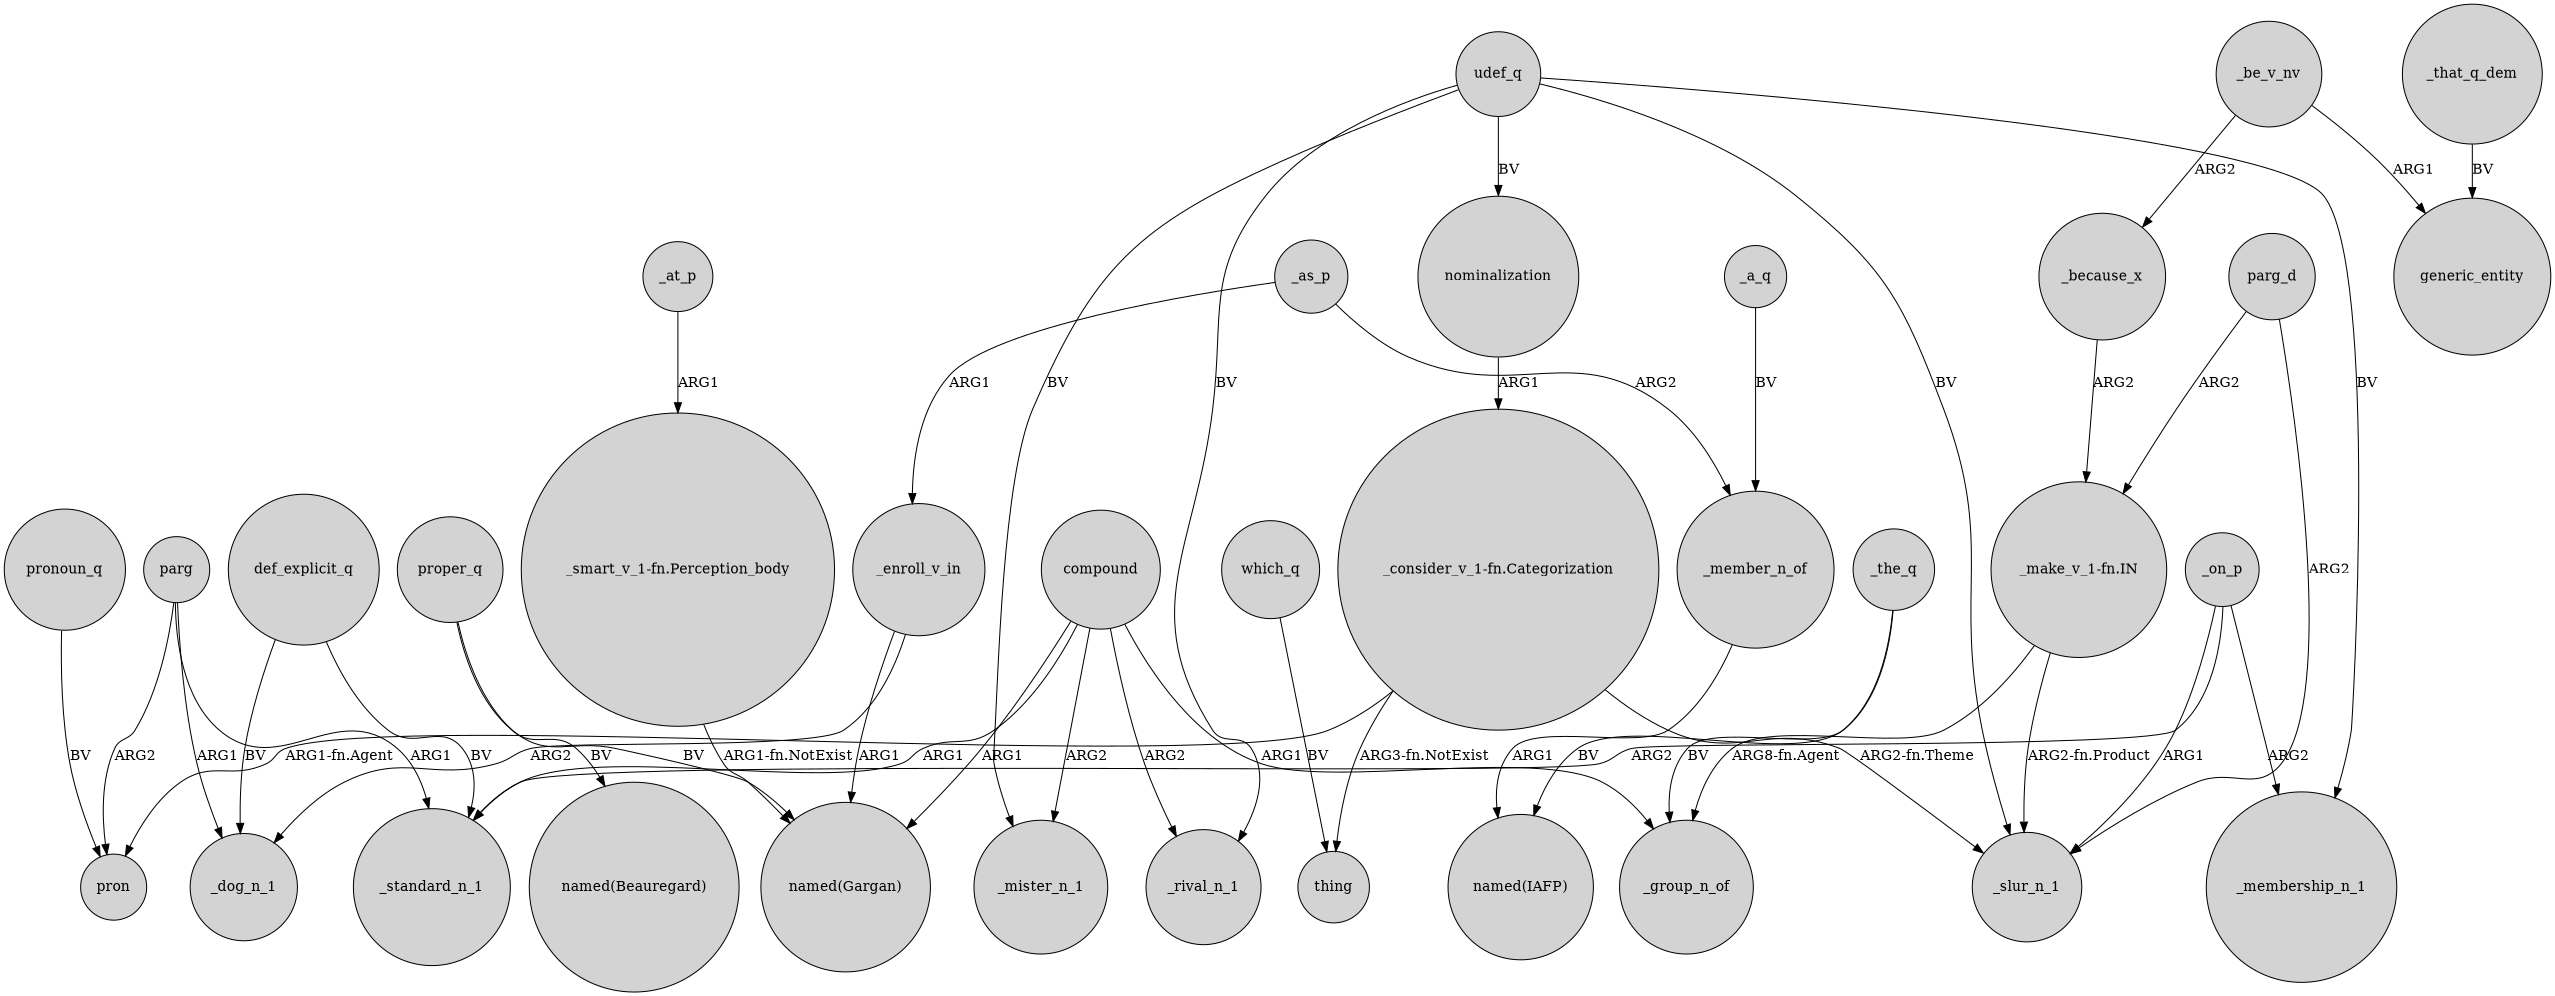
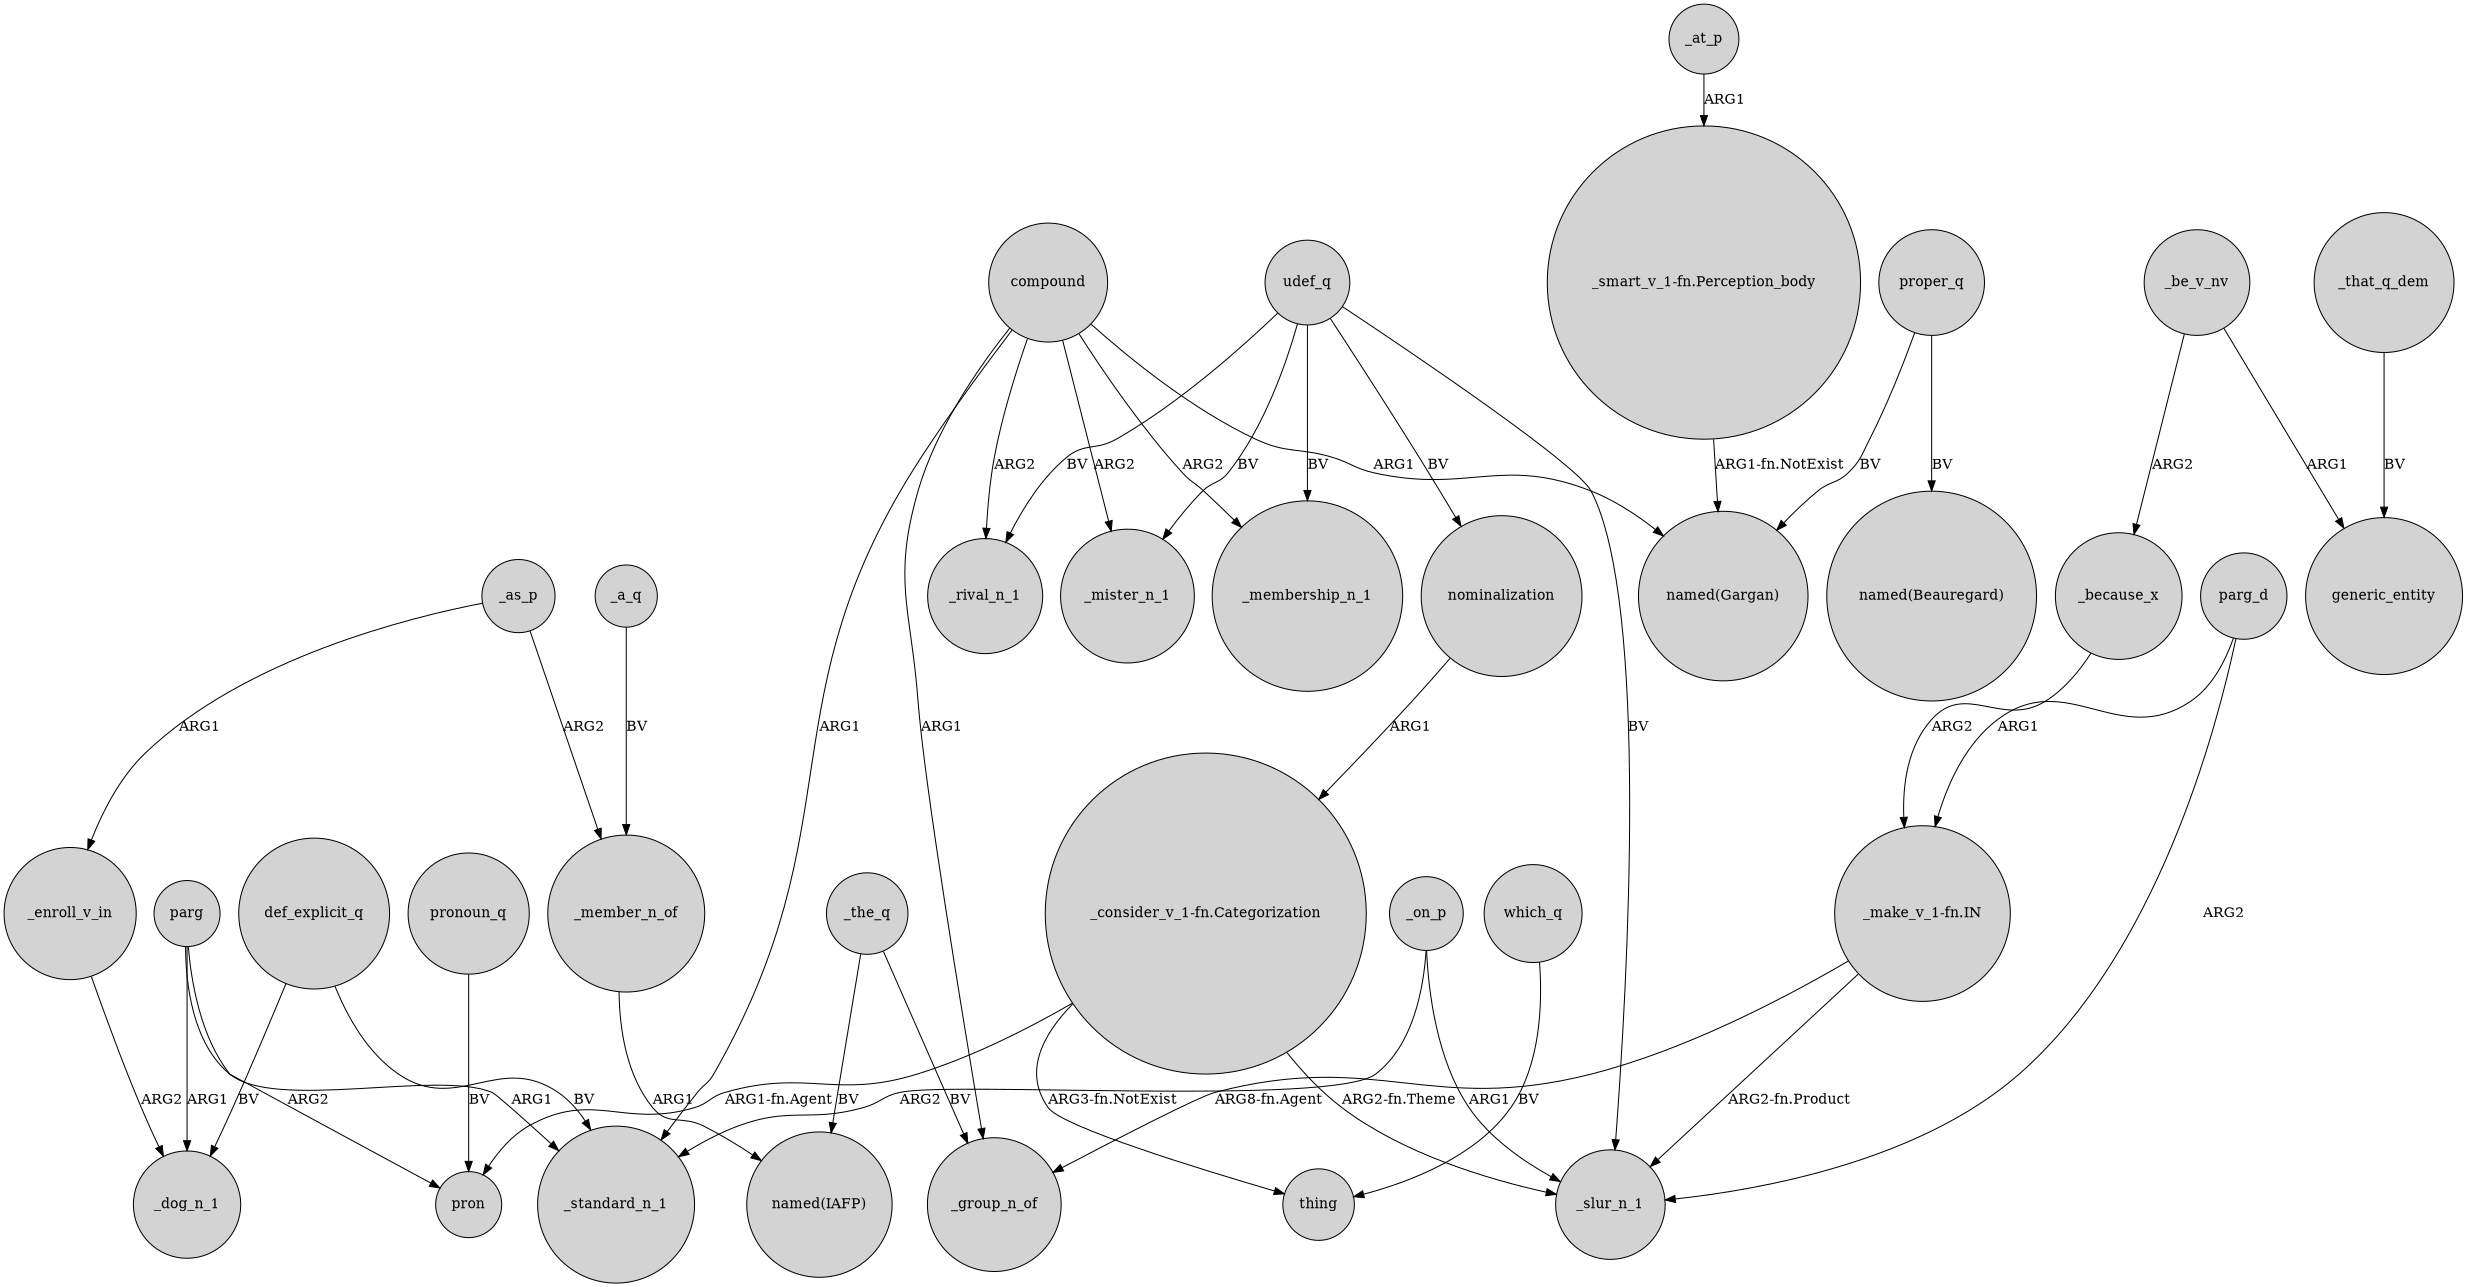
(2220, 383) -> (2019, 727)
(2253, 695) -> (1149, 433)
(865, 723) -> none
